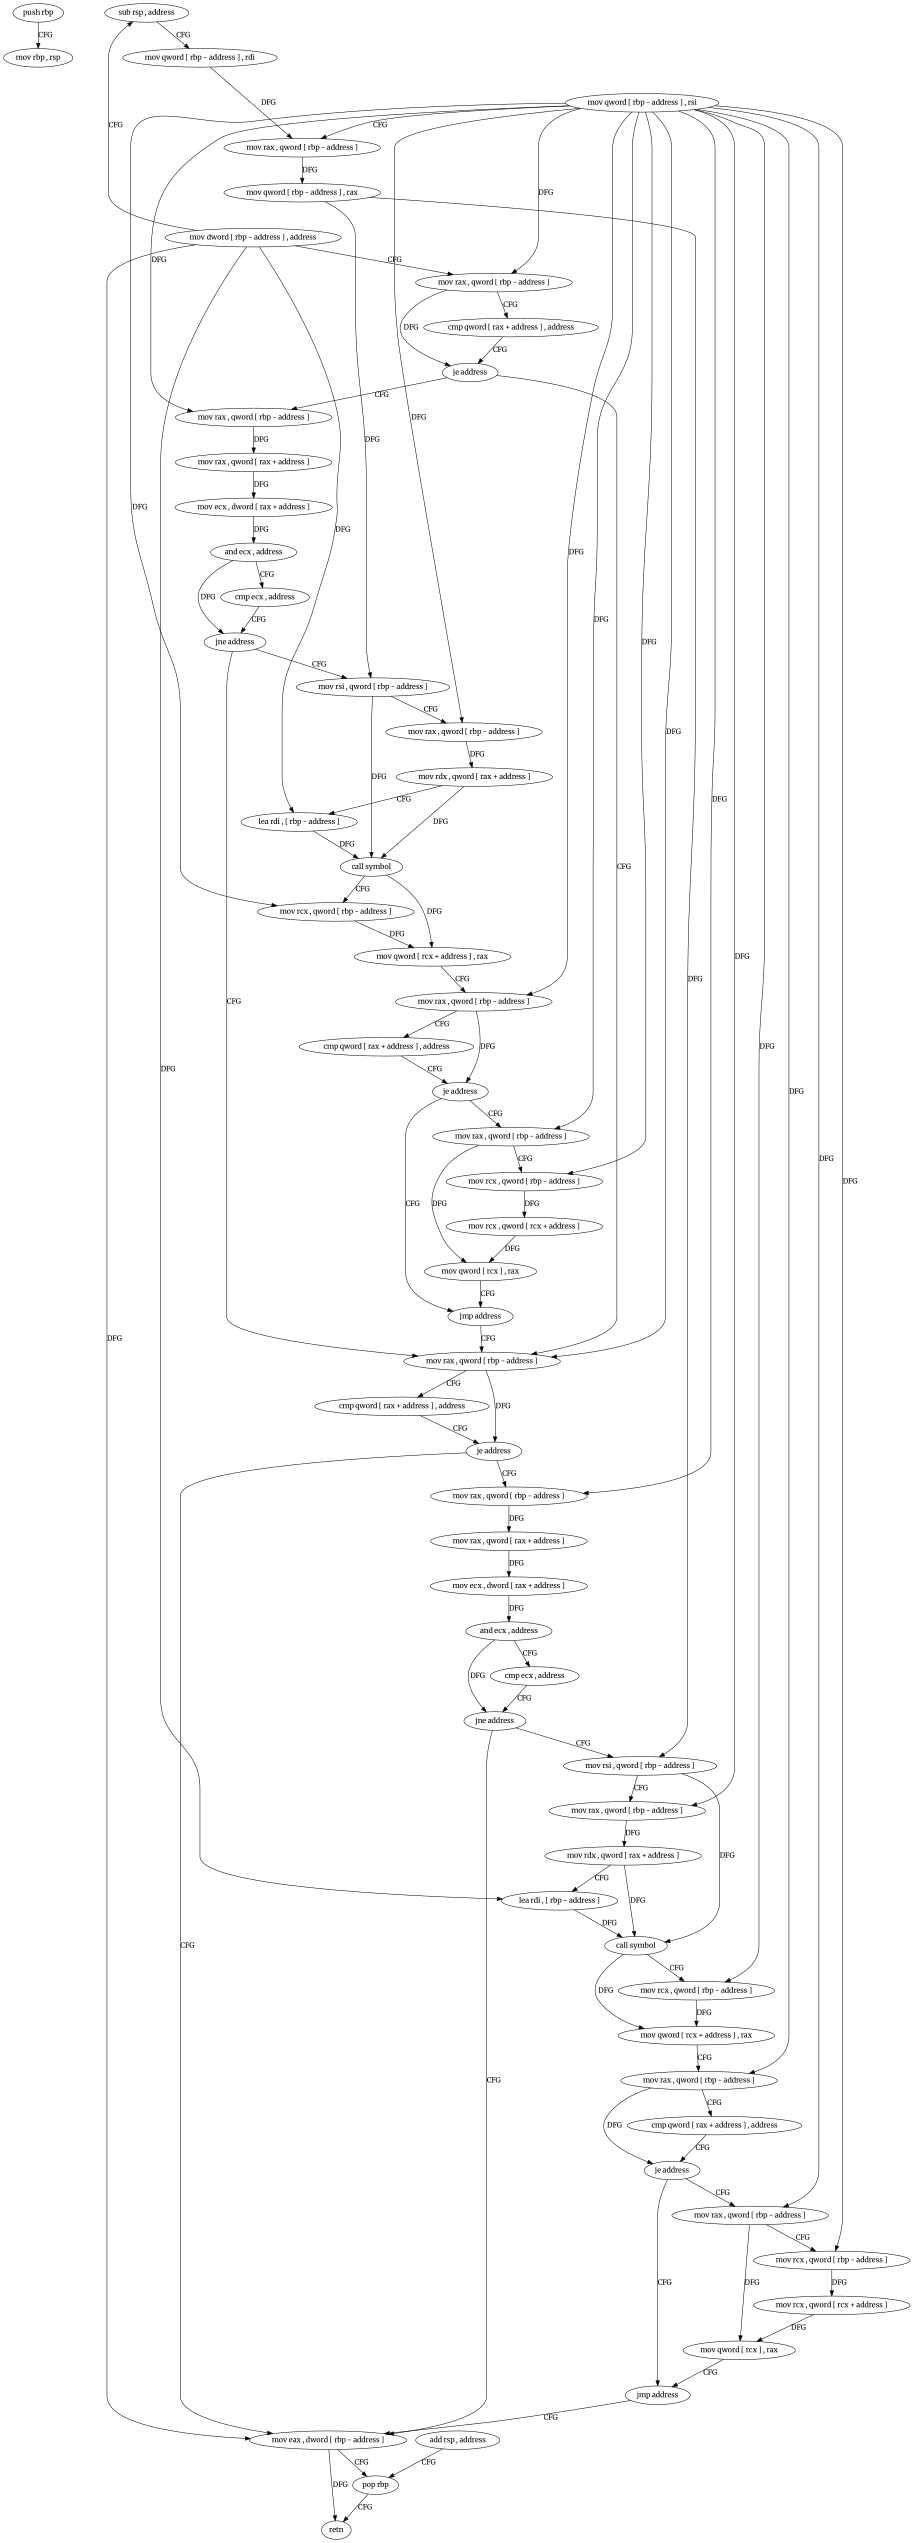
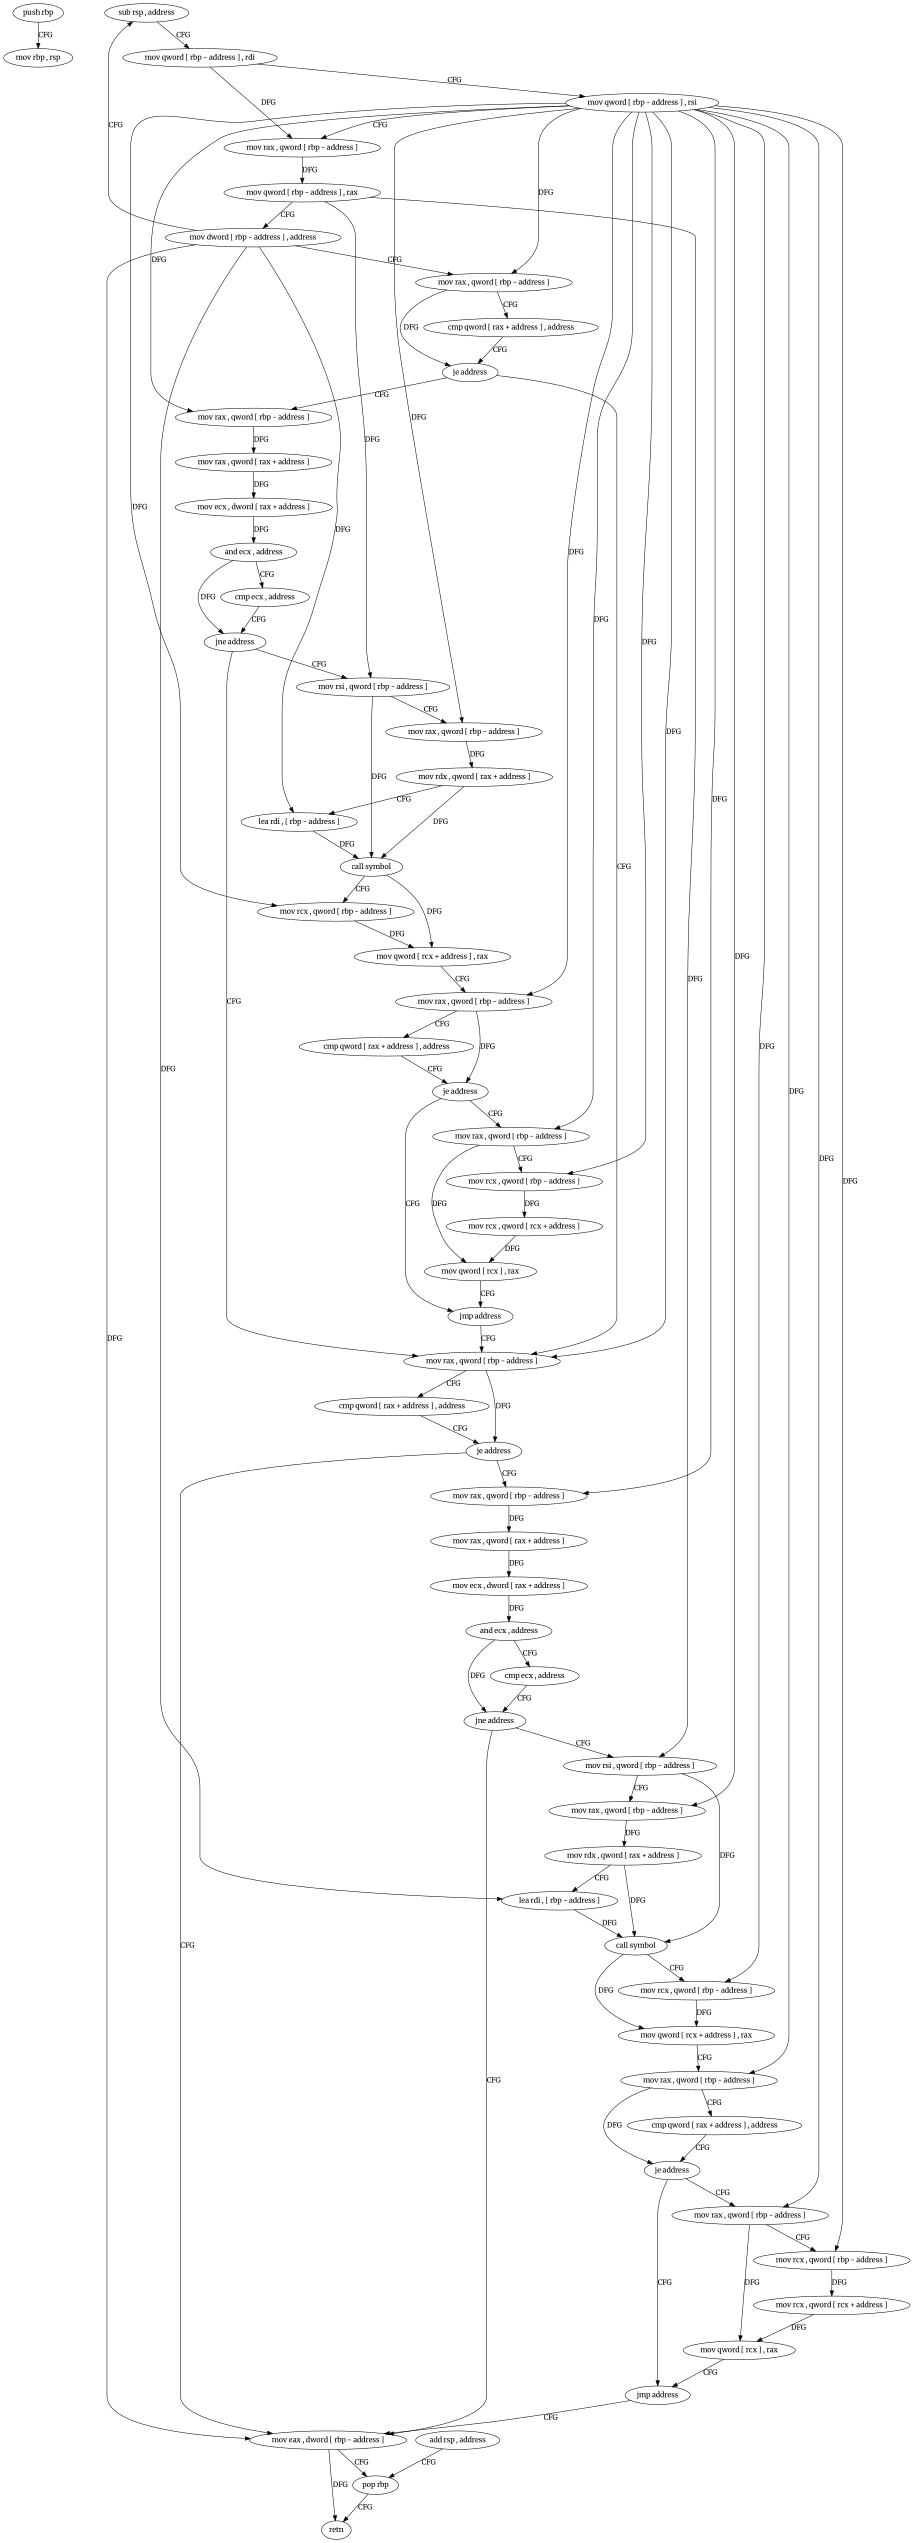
none -> (419, 80)
none -> (280, 213)
